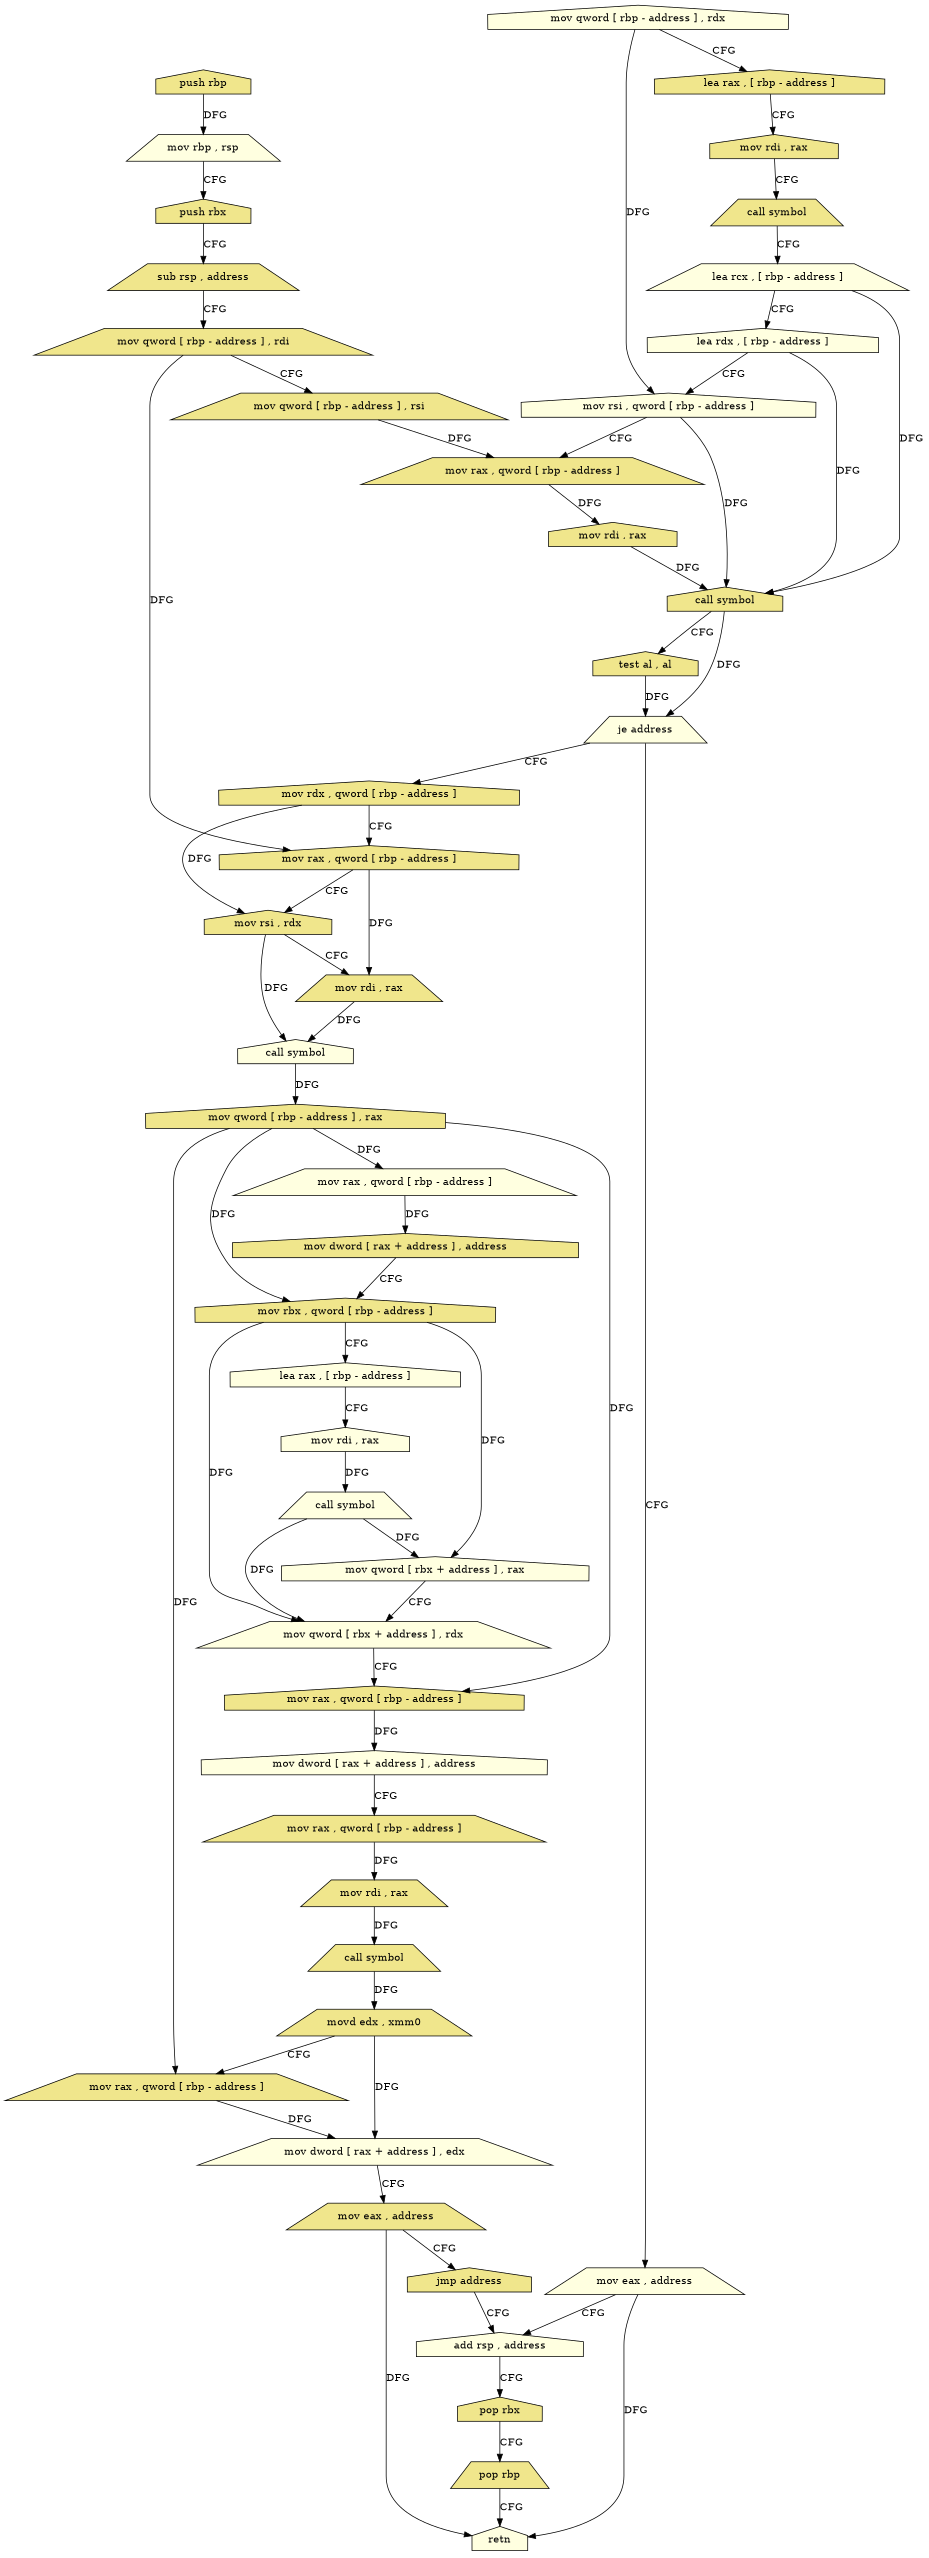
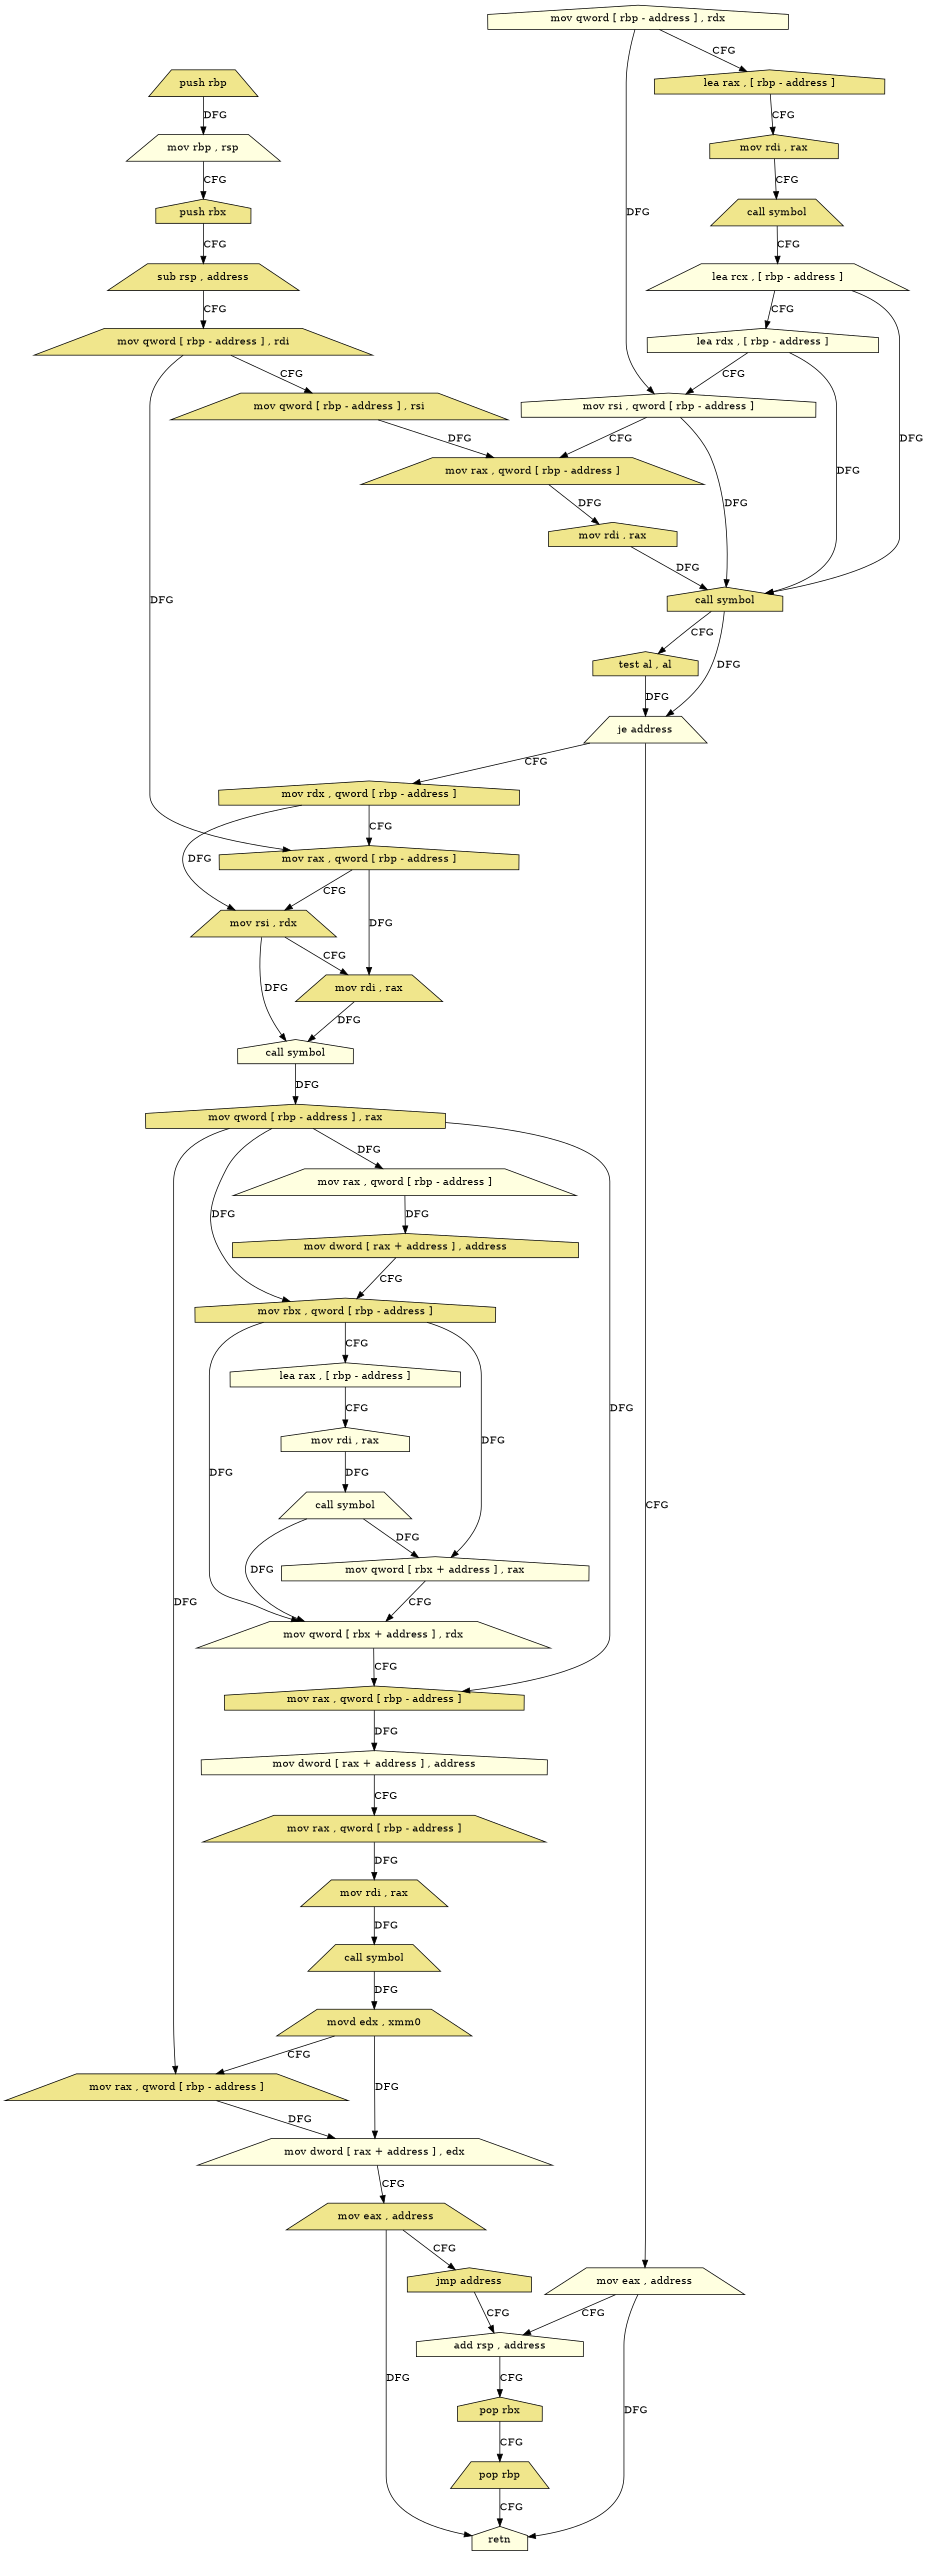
(203, 83) -> (203, 83)
(268, 924) -> (264, 924)
